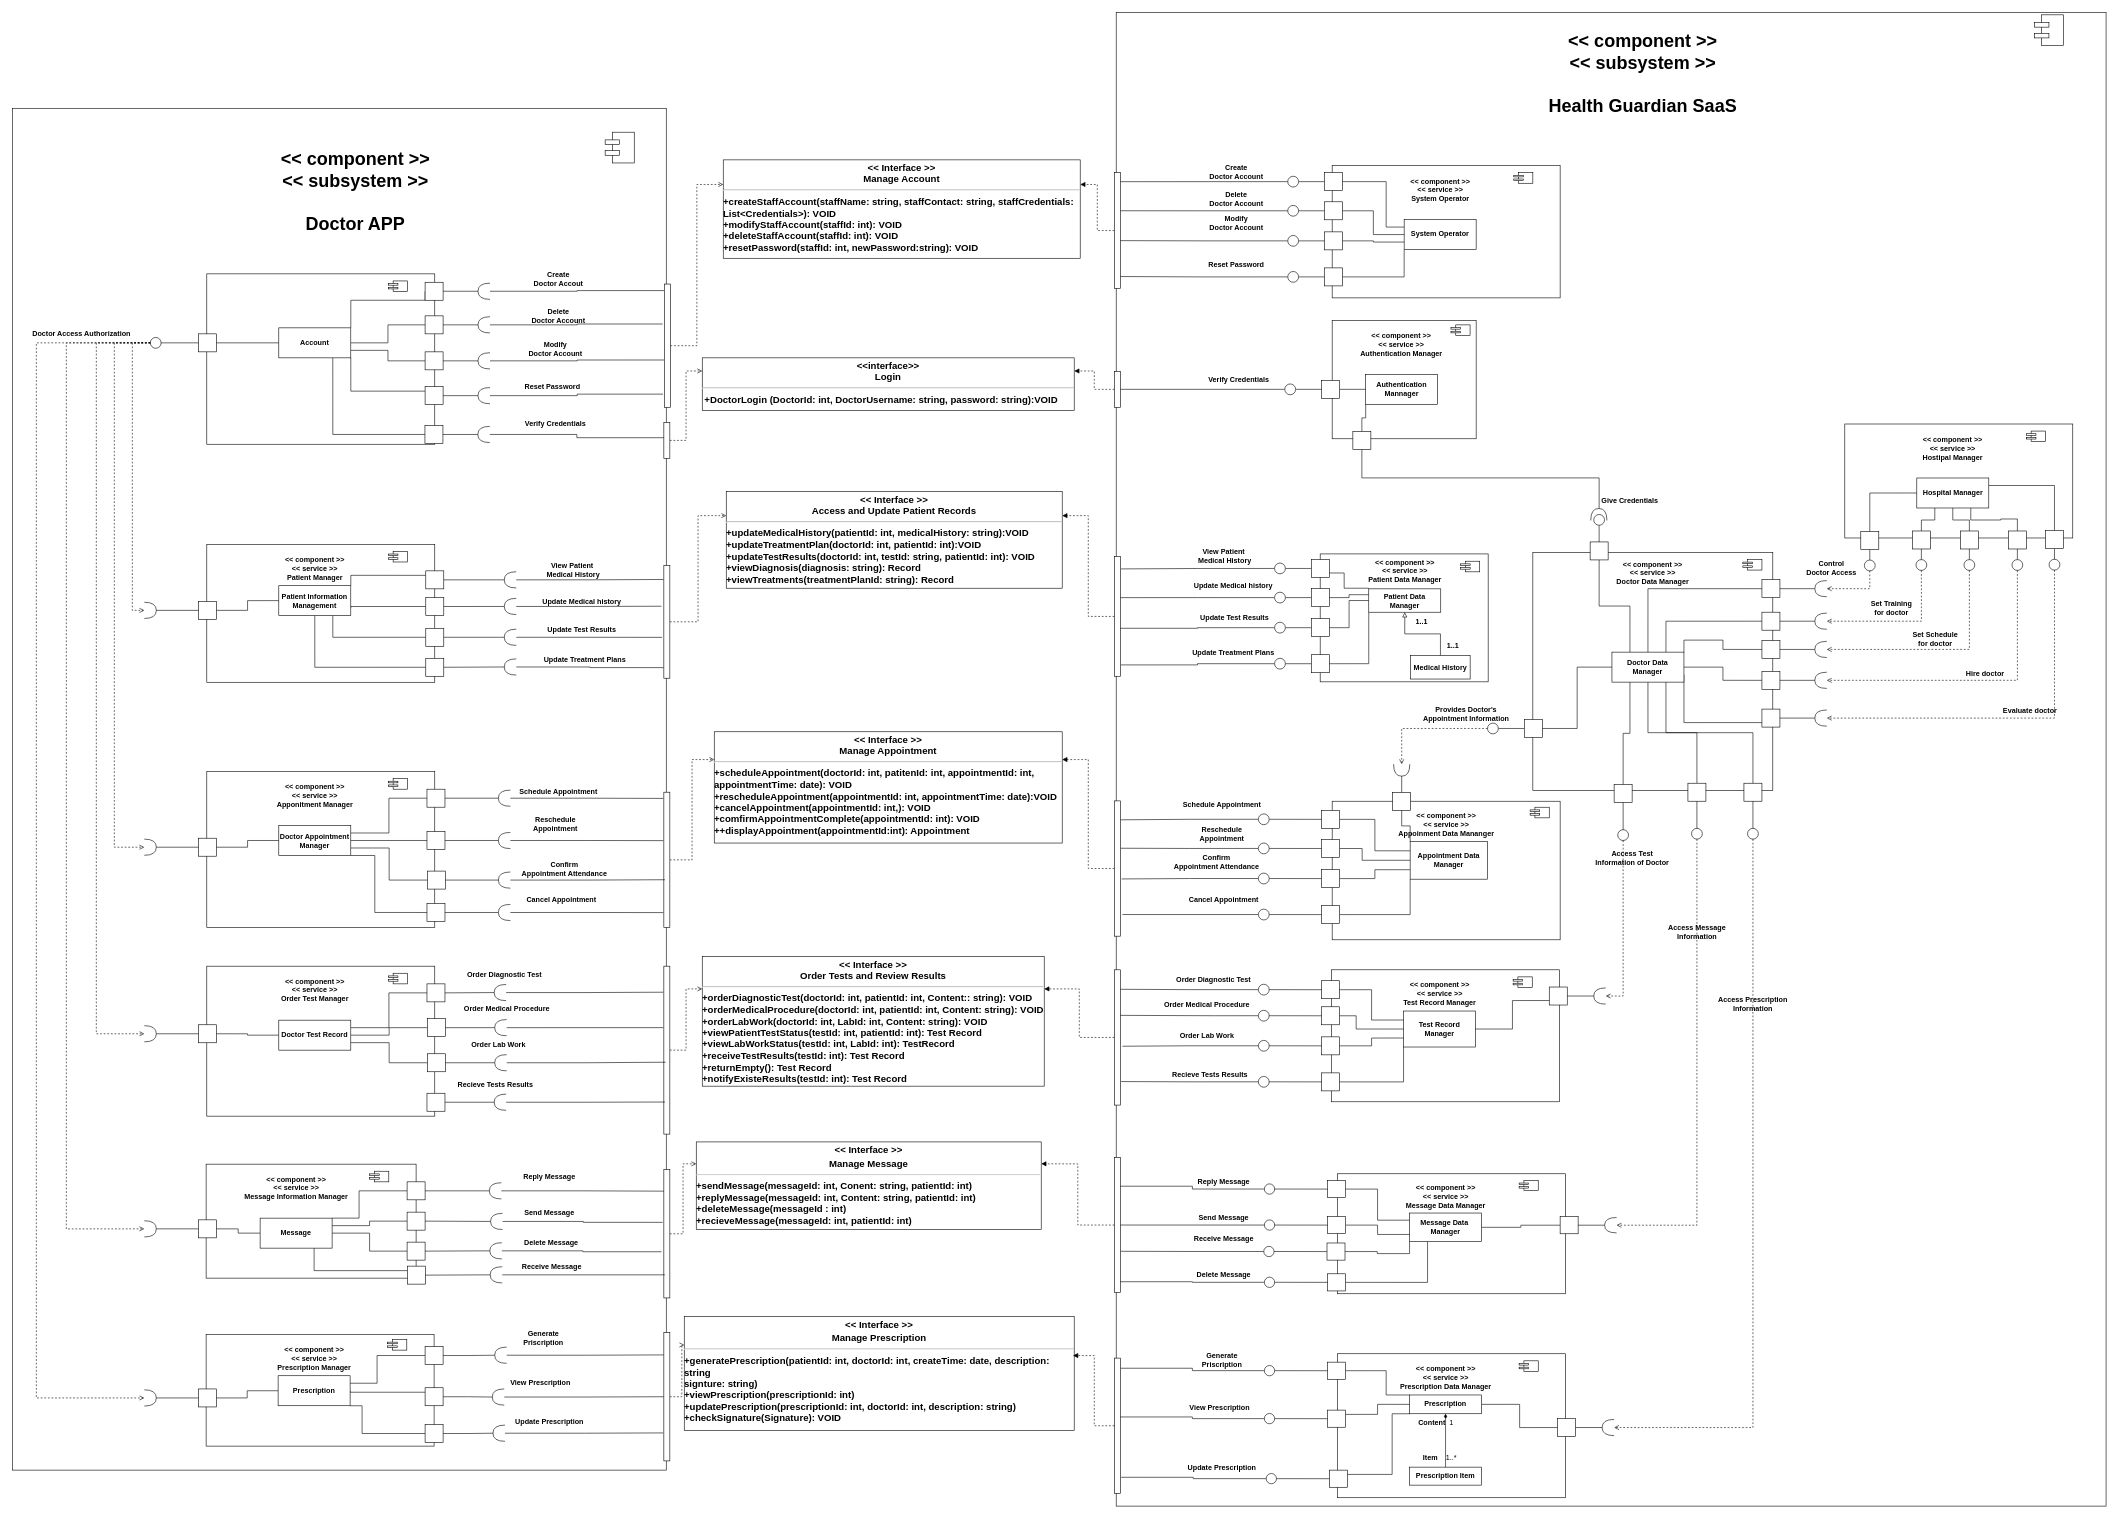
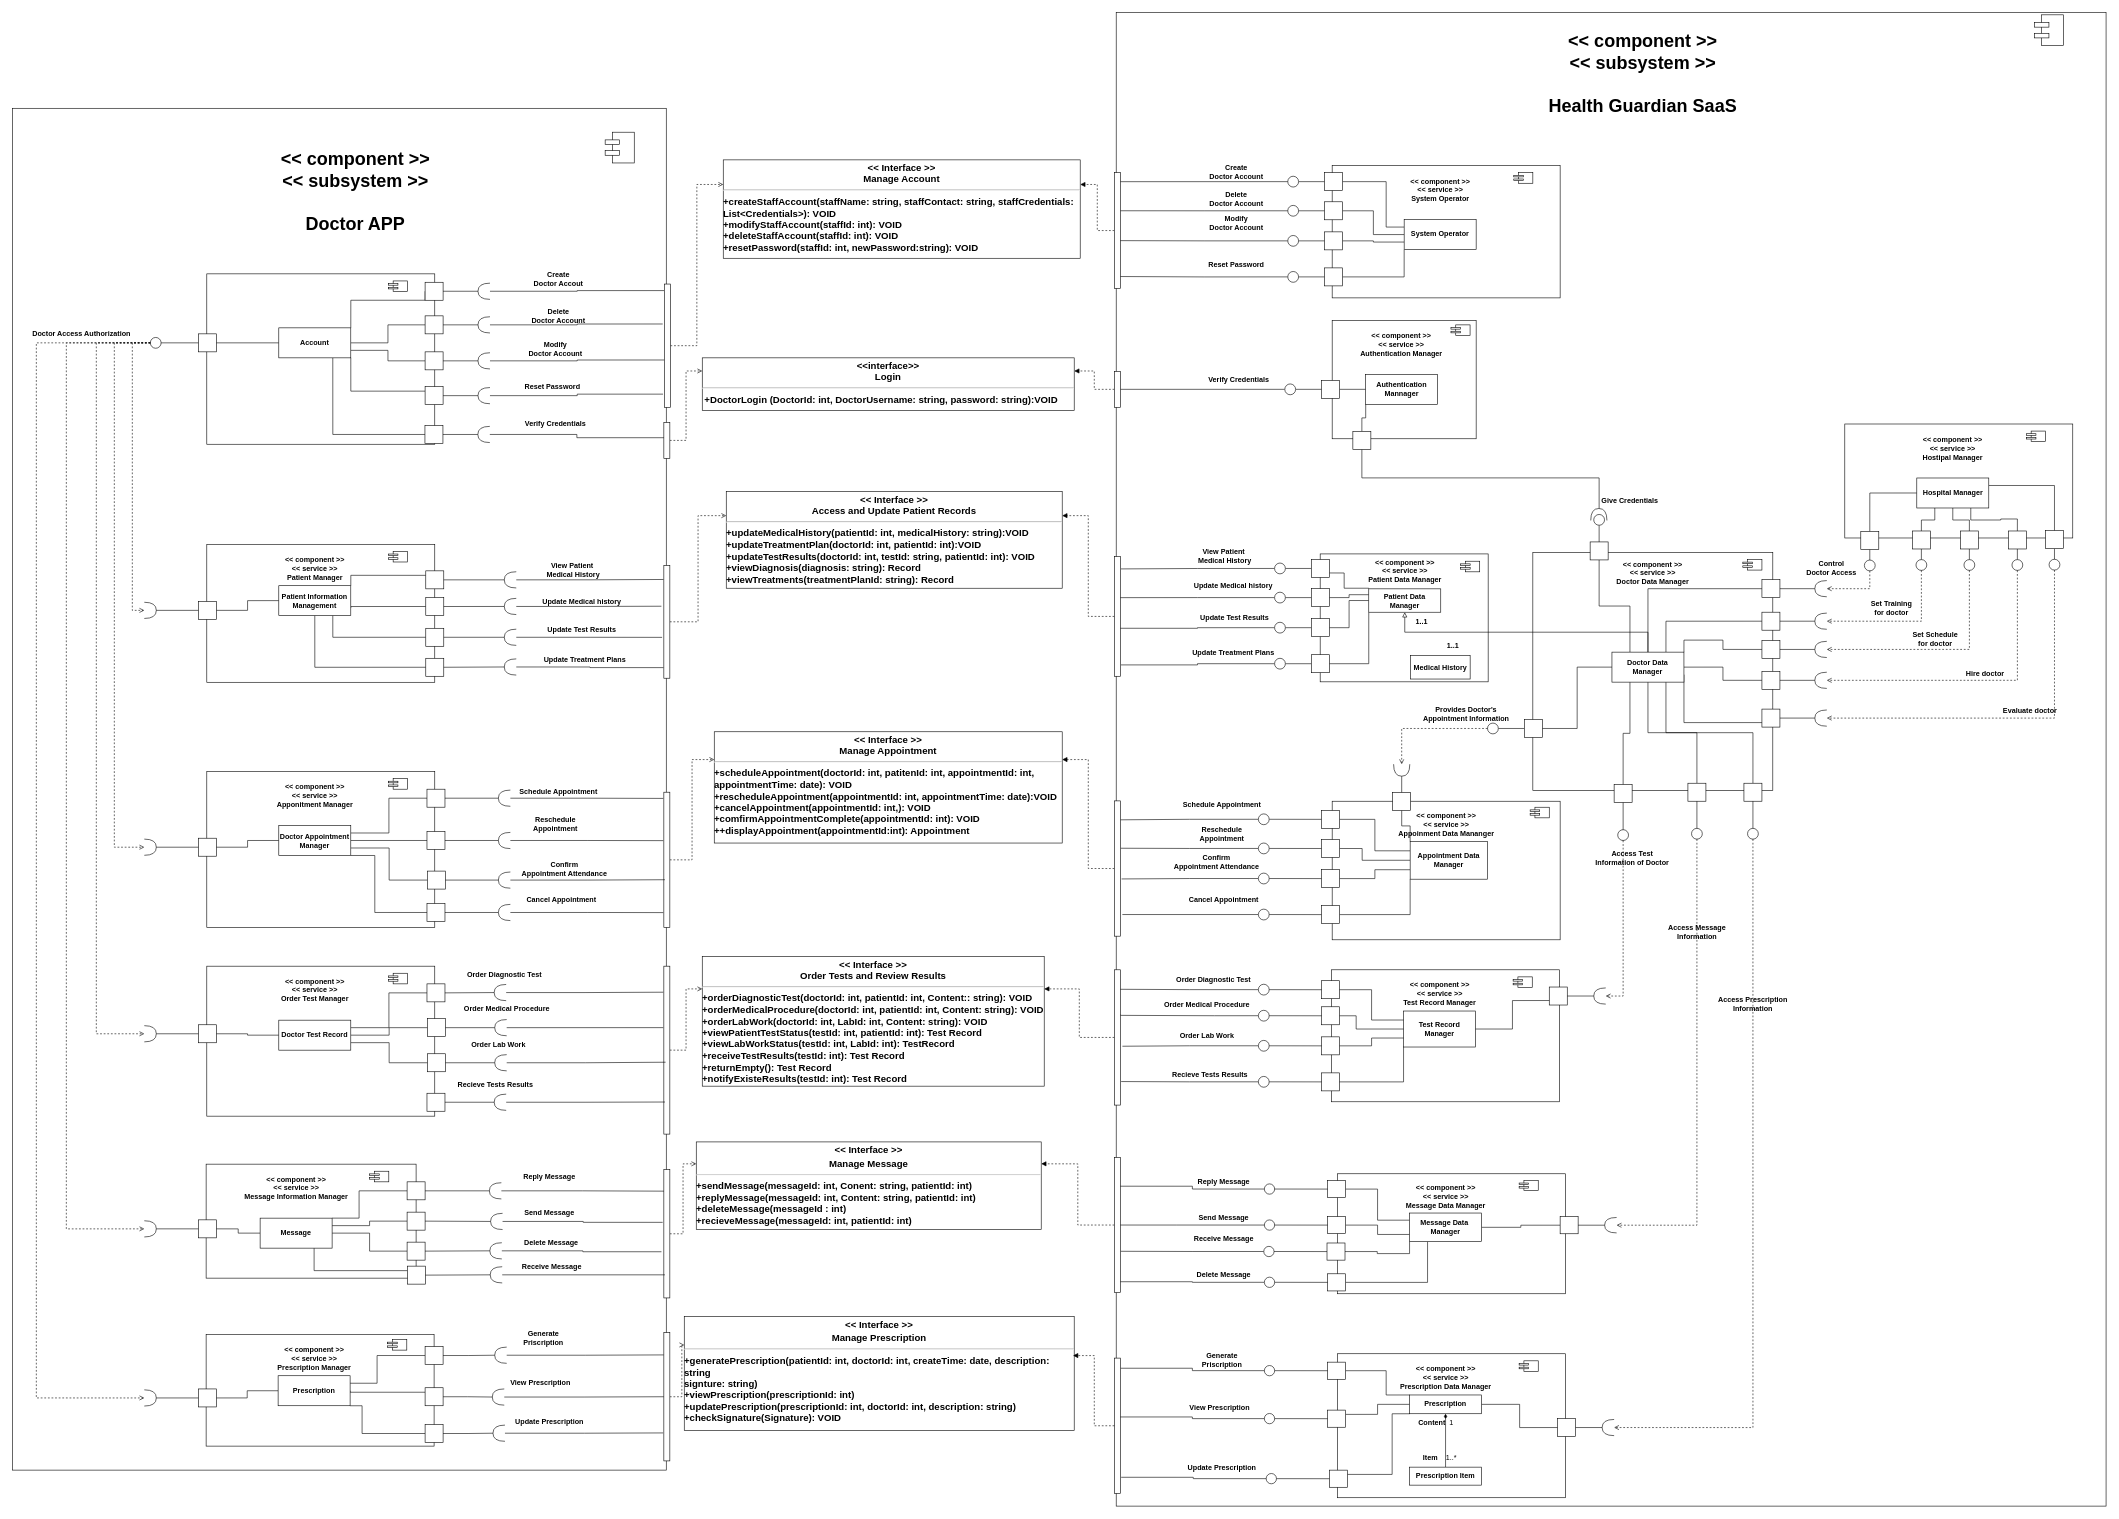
(1431, 634) -> (1524, 632)
